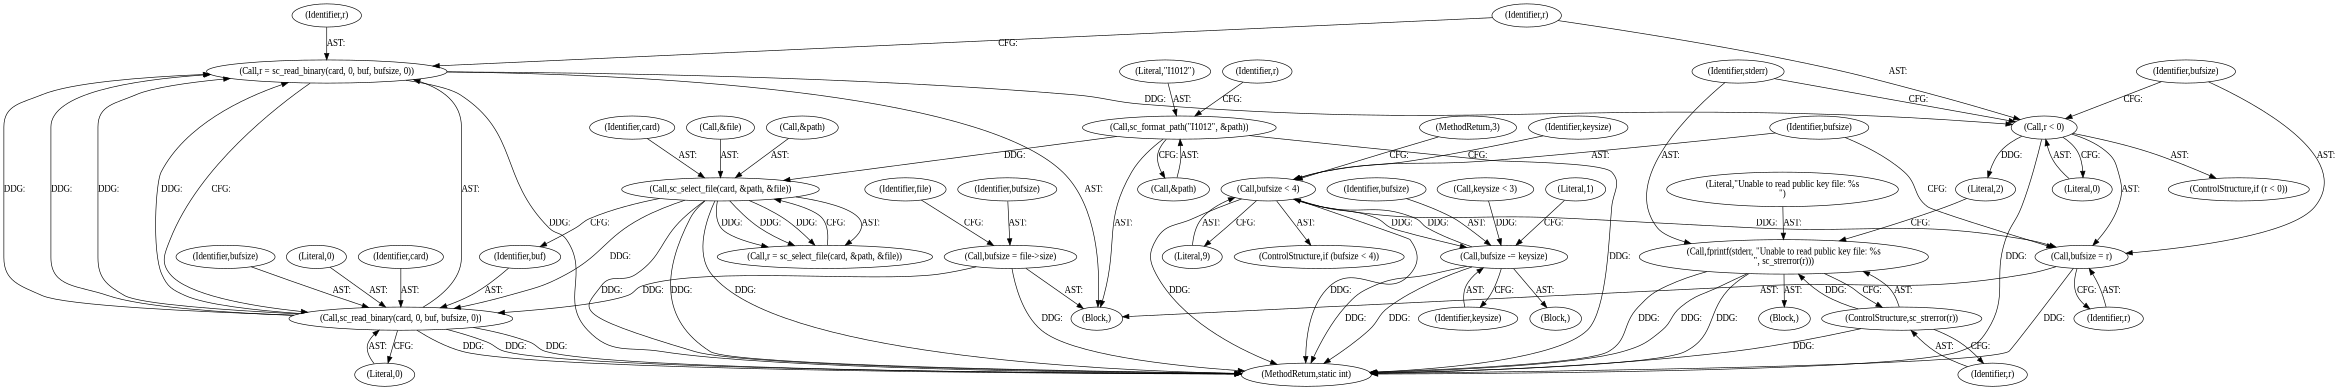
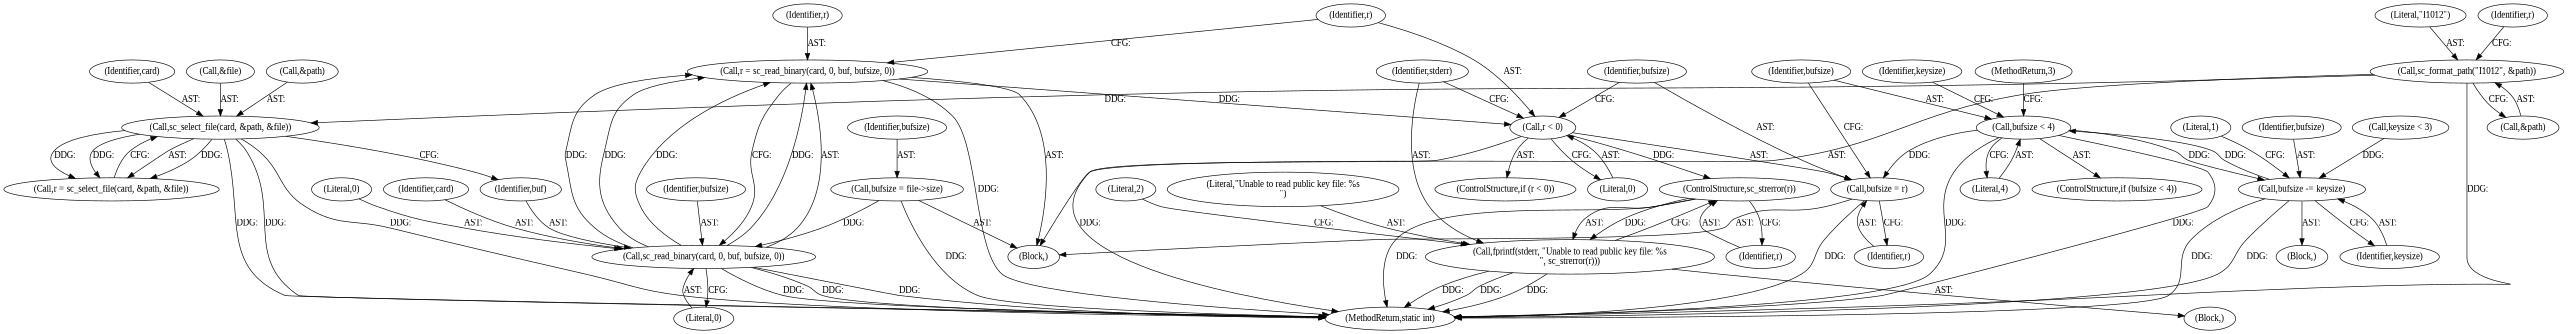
(2002, 150) -> (1637, 154)
(905, 189) -> none
(1192, 257) -> (1990, 189)
(584, 263) -> none
